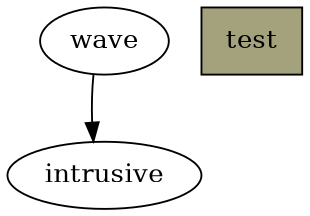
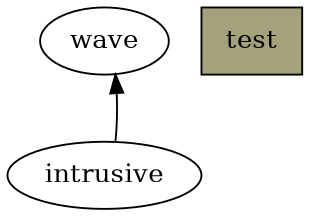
(92, 98) -> (117, 117)
